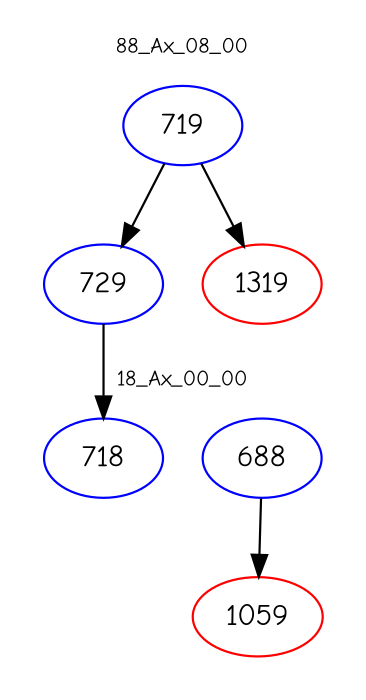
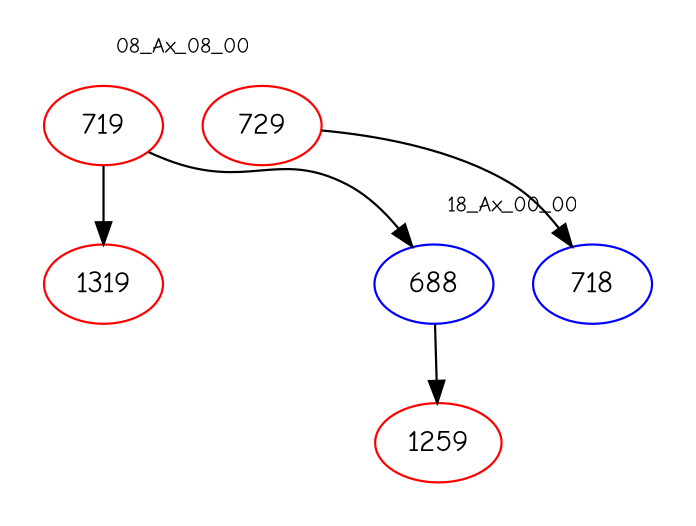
(183, 47) -> (183, 47)
(183, 126) -> (104, 126)
(148, 195) -> (282, 169)
(104, 284) -> (262, 126)
(258, 617) -> (438, 443)
